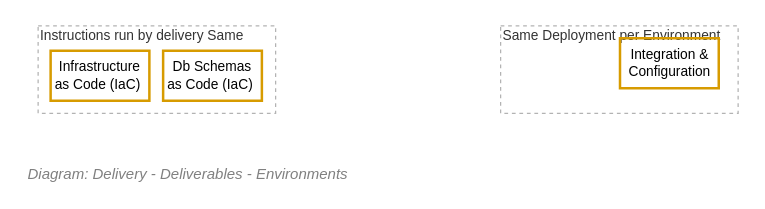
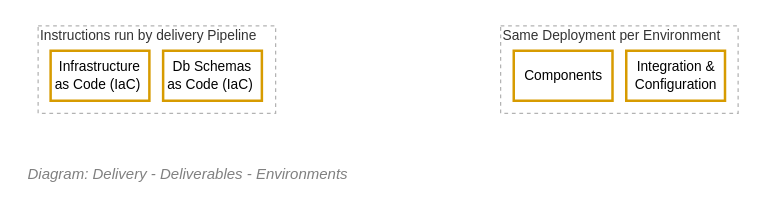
(155, 36) -> (158, 45)
(669, 63) -> (676, 76)
none -> (563, 76)
